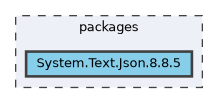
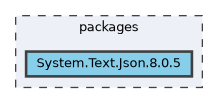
(109, 64) -> (109, 64)
